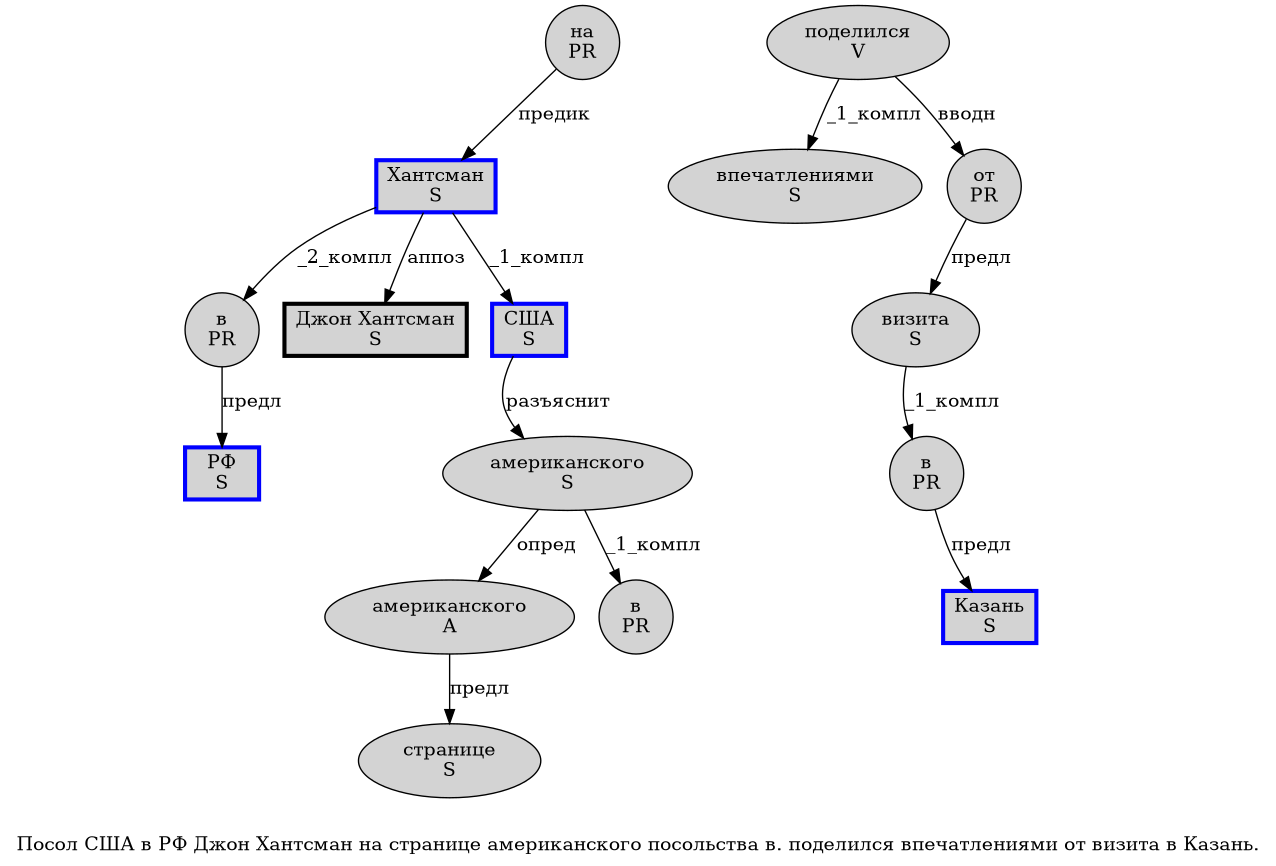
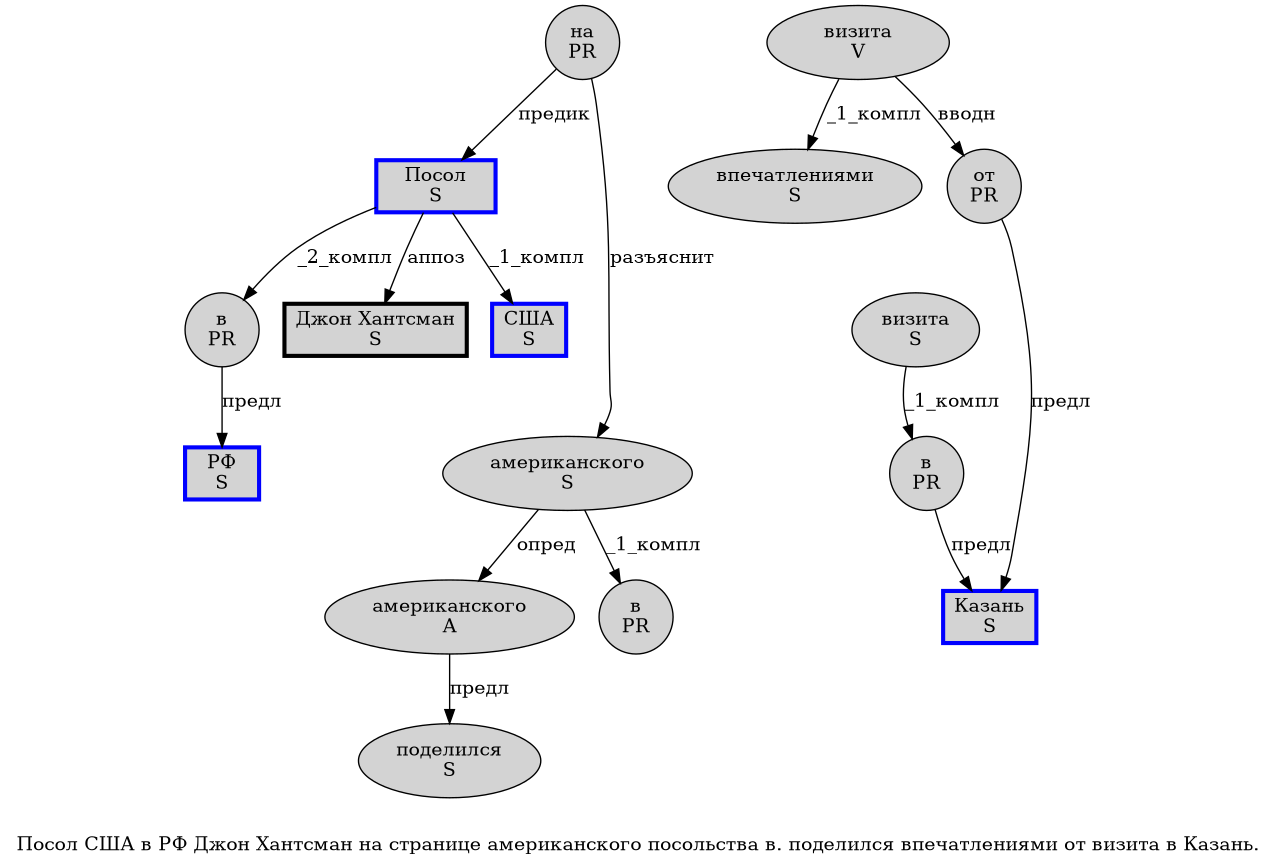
(858, 42) -> (858, 42)
(436, 186) -> (436, 186)
(950, 250) -> (1031, 398)
(503, 392) -> (609, 252)
(450, 761) -> (450, 761)
